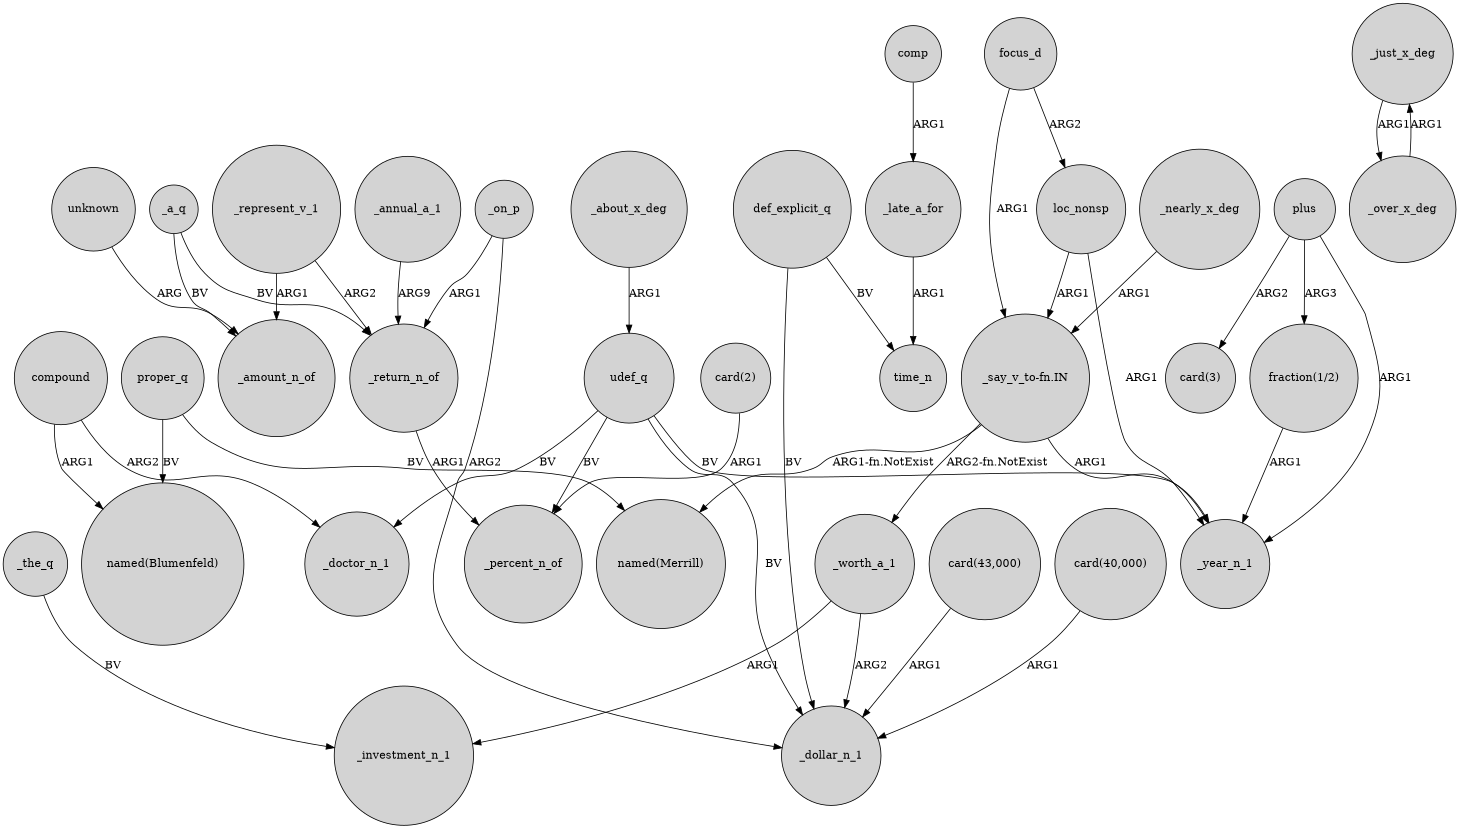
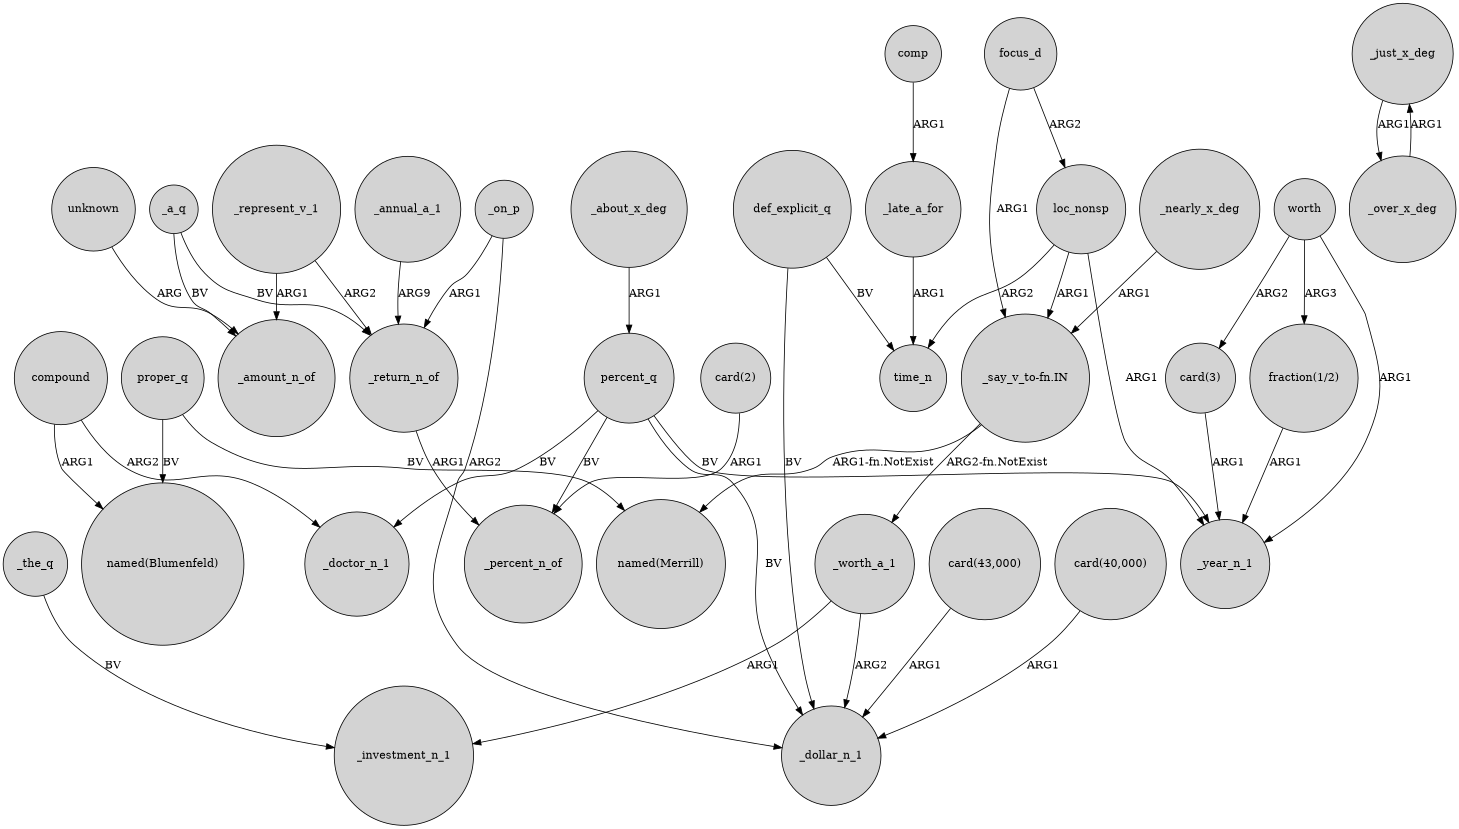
(1305, 209) -> (1305, 209)
none -> (992, 292)
(629, 378) -> (629, 378)
(1126, 476) -> (1212, 462)
